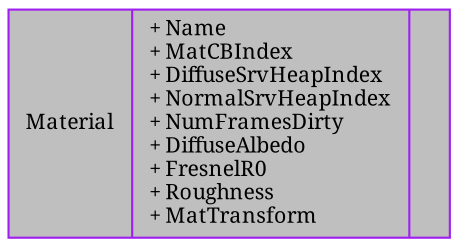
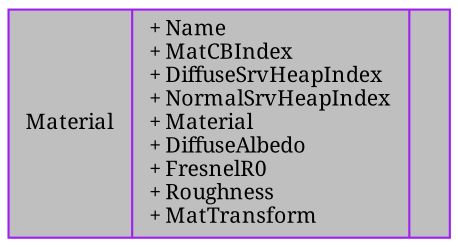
(247, 123) -> (201, 123)
